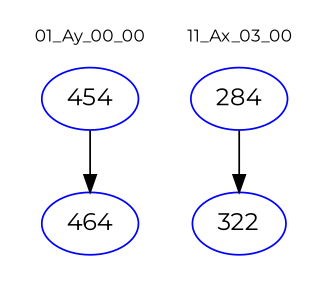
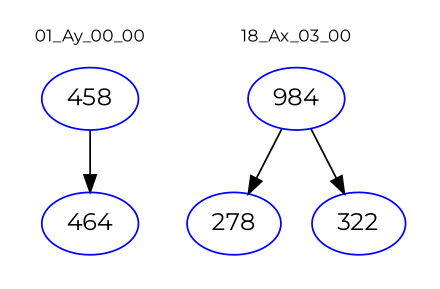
(240, 37) -> (296, 37)
(90, 99) -> (90, 99)
(239, 99) -> (296, 99)
none -> (234, 224)
